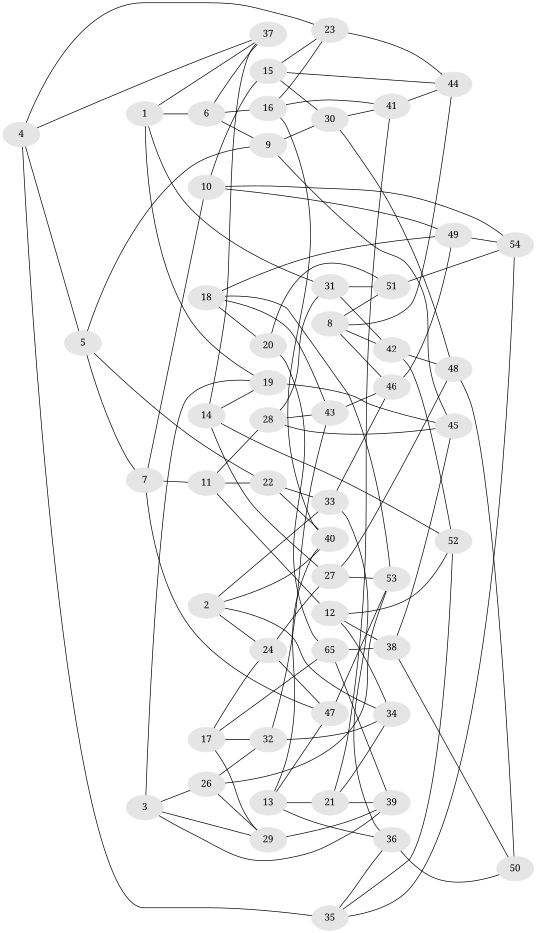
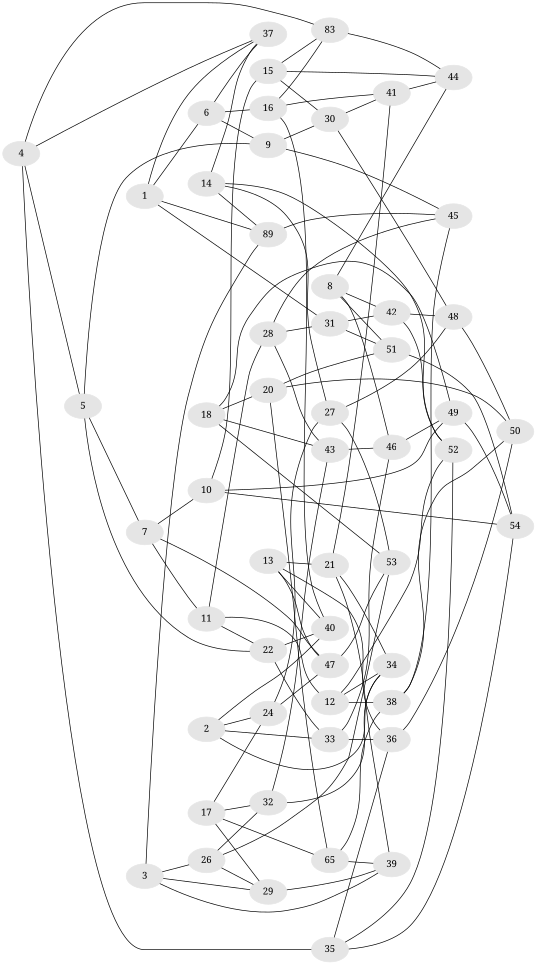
(330, 30) -> (330, 30)
none -> (407, 381)
(268, 383) -> (268, 235)
